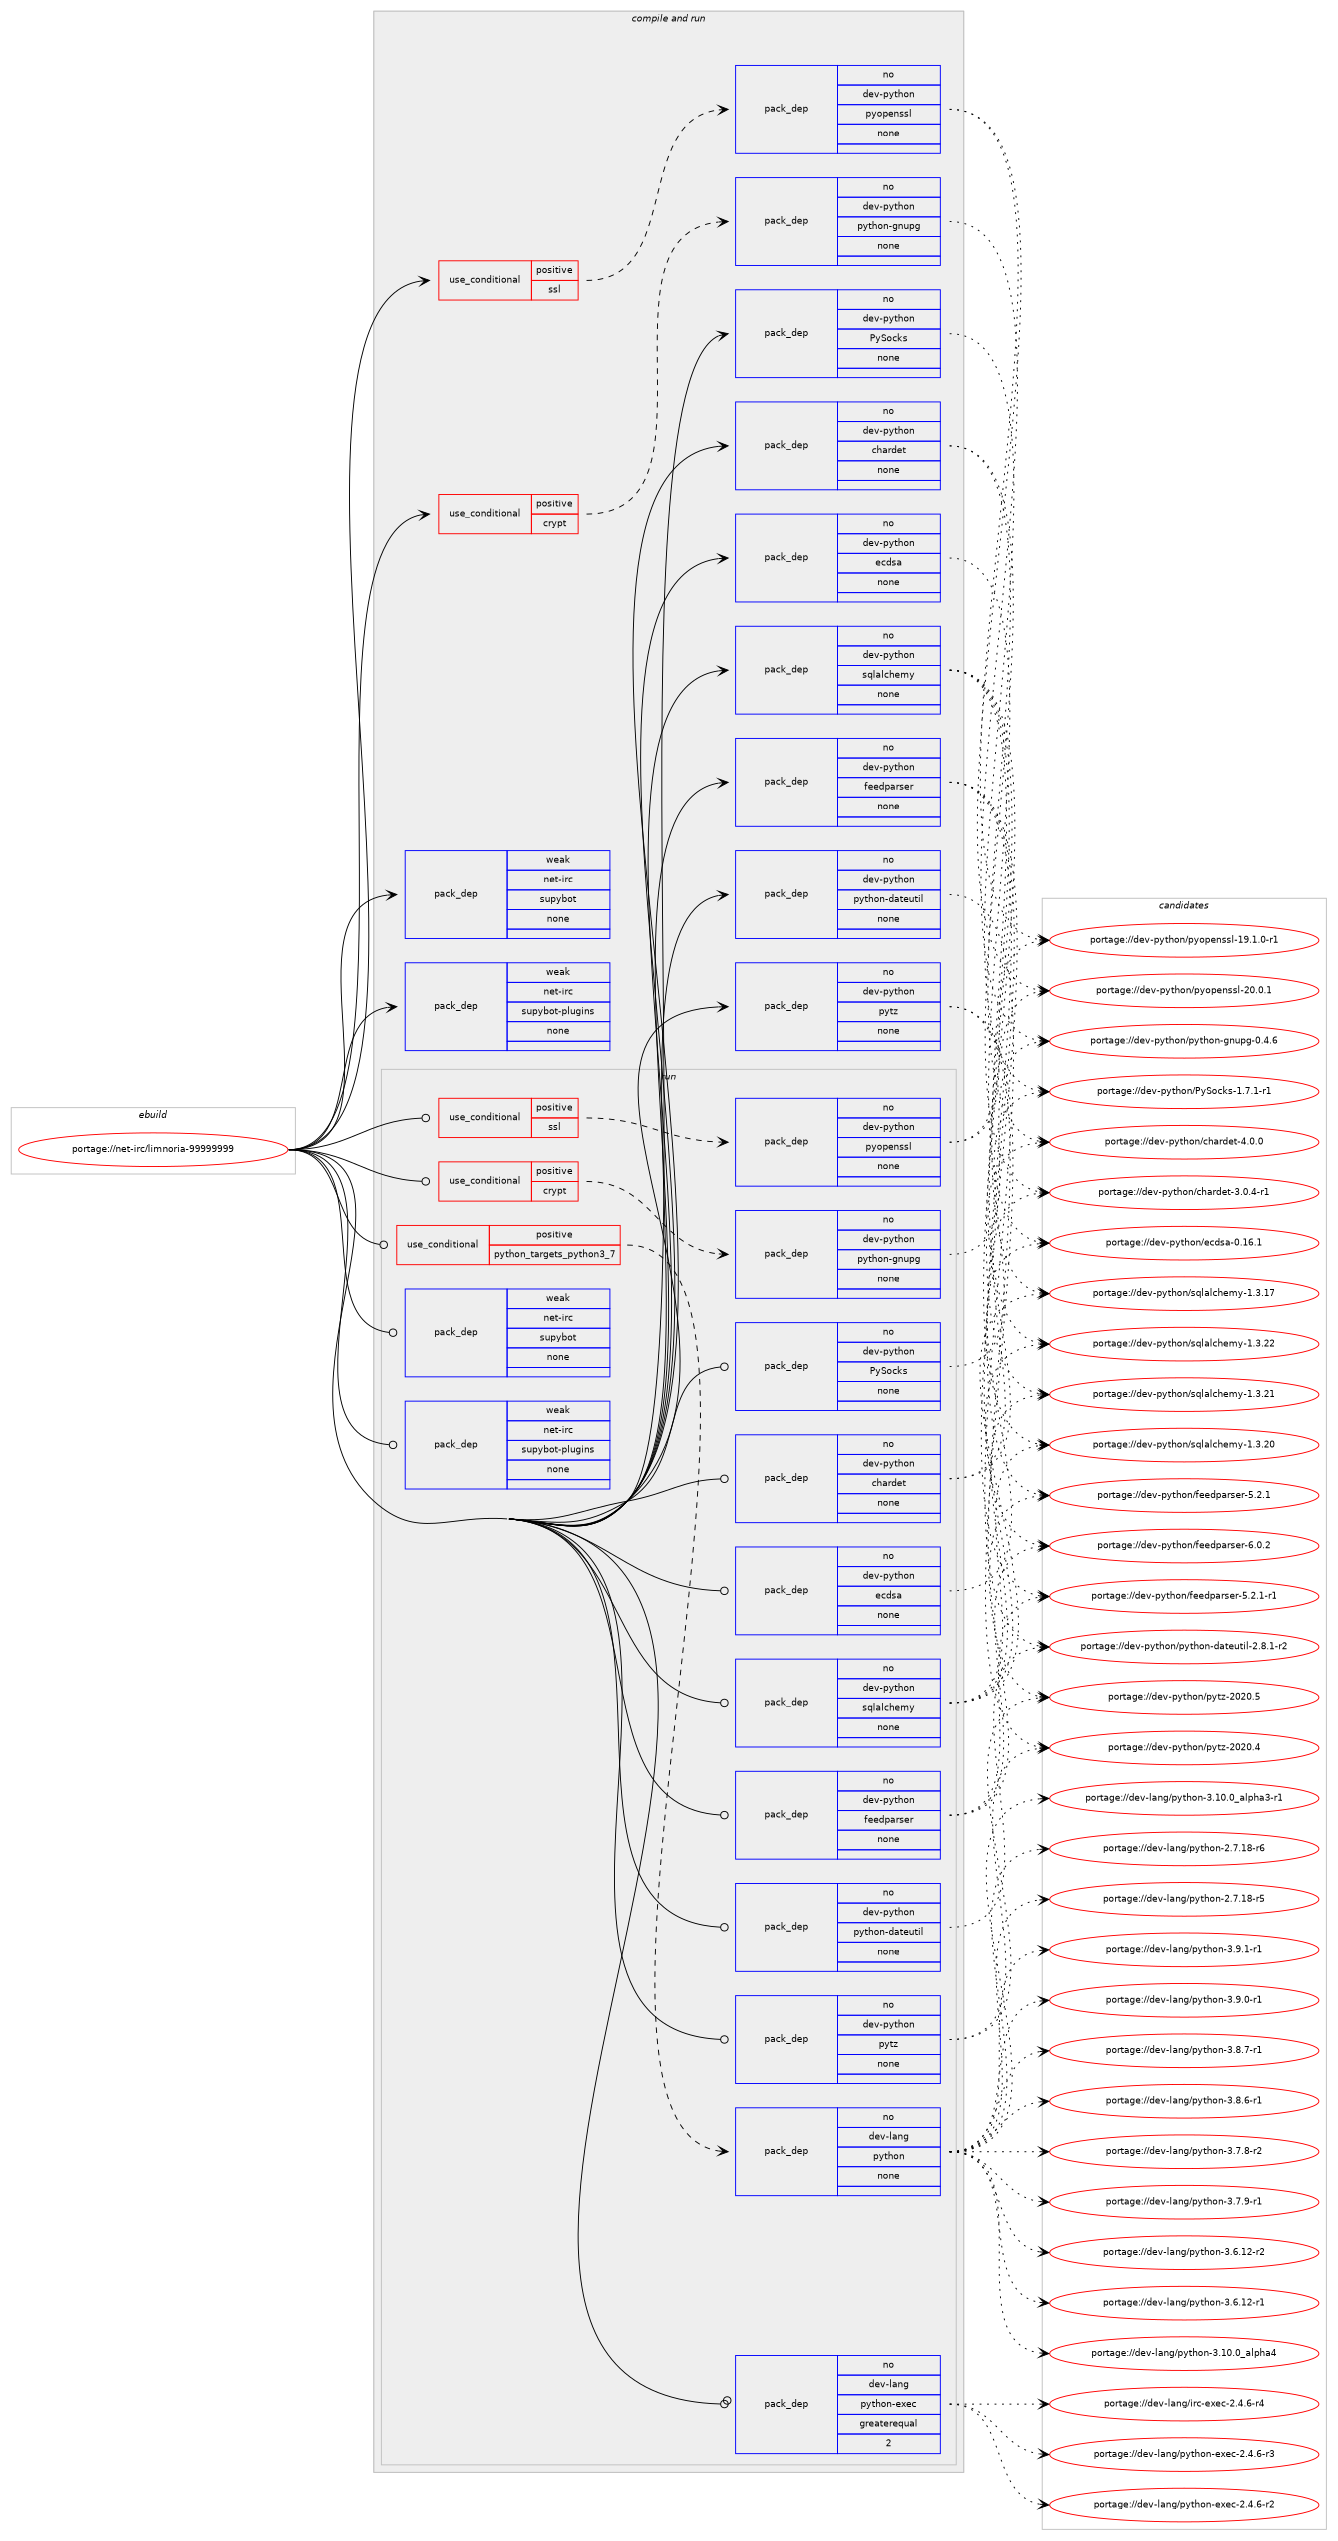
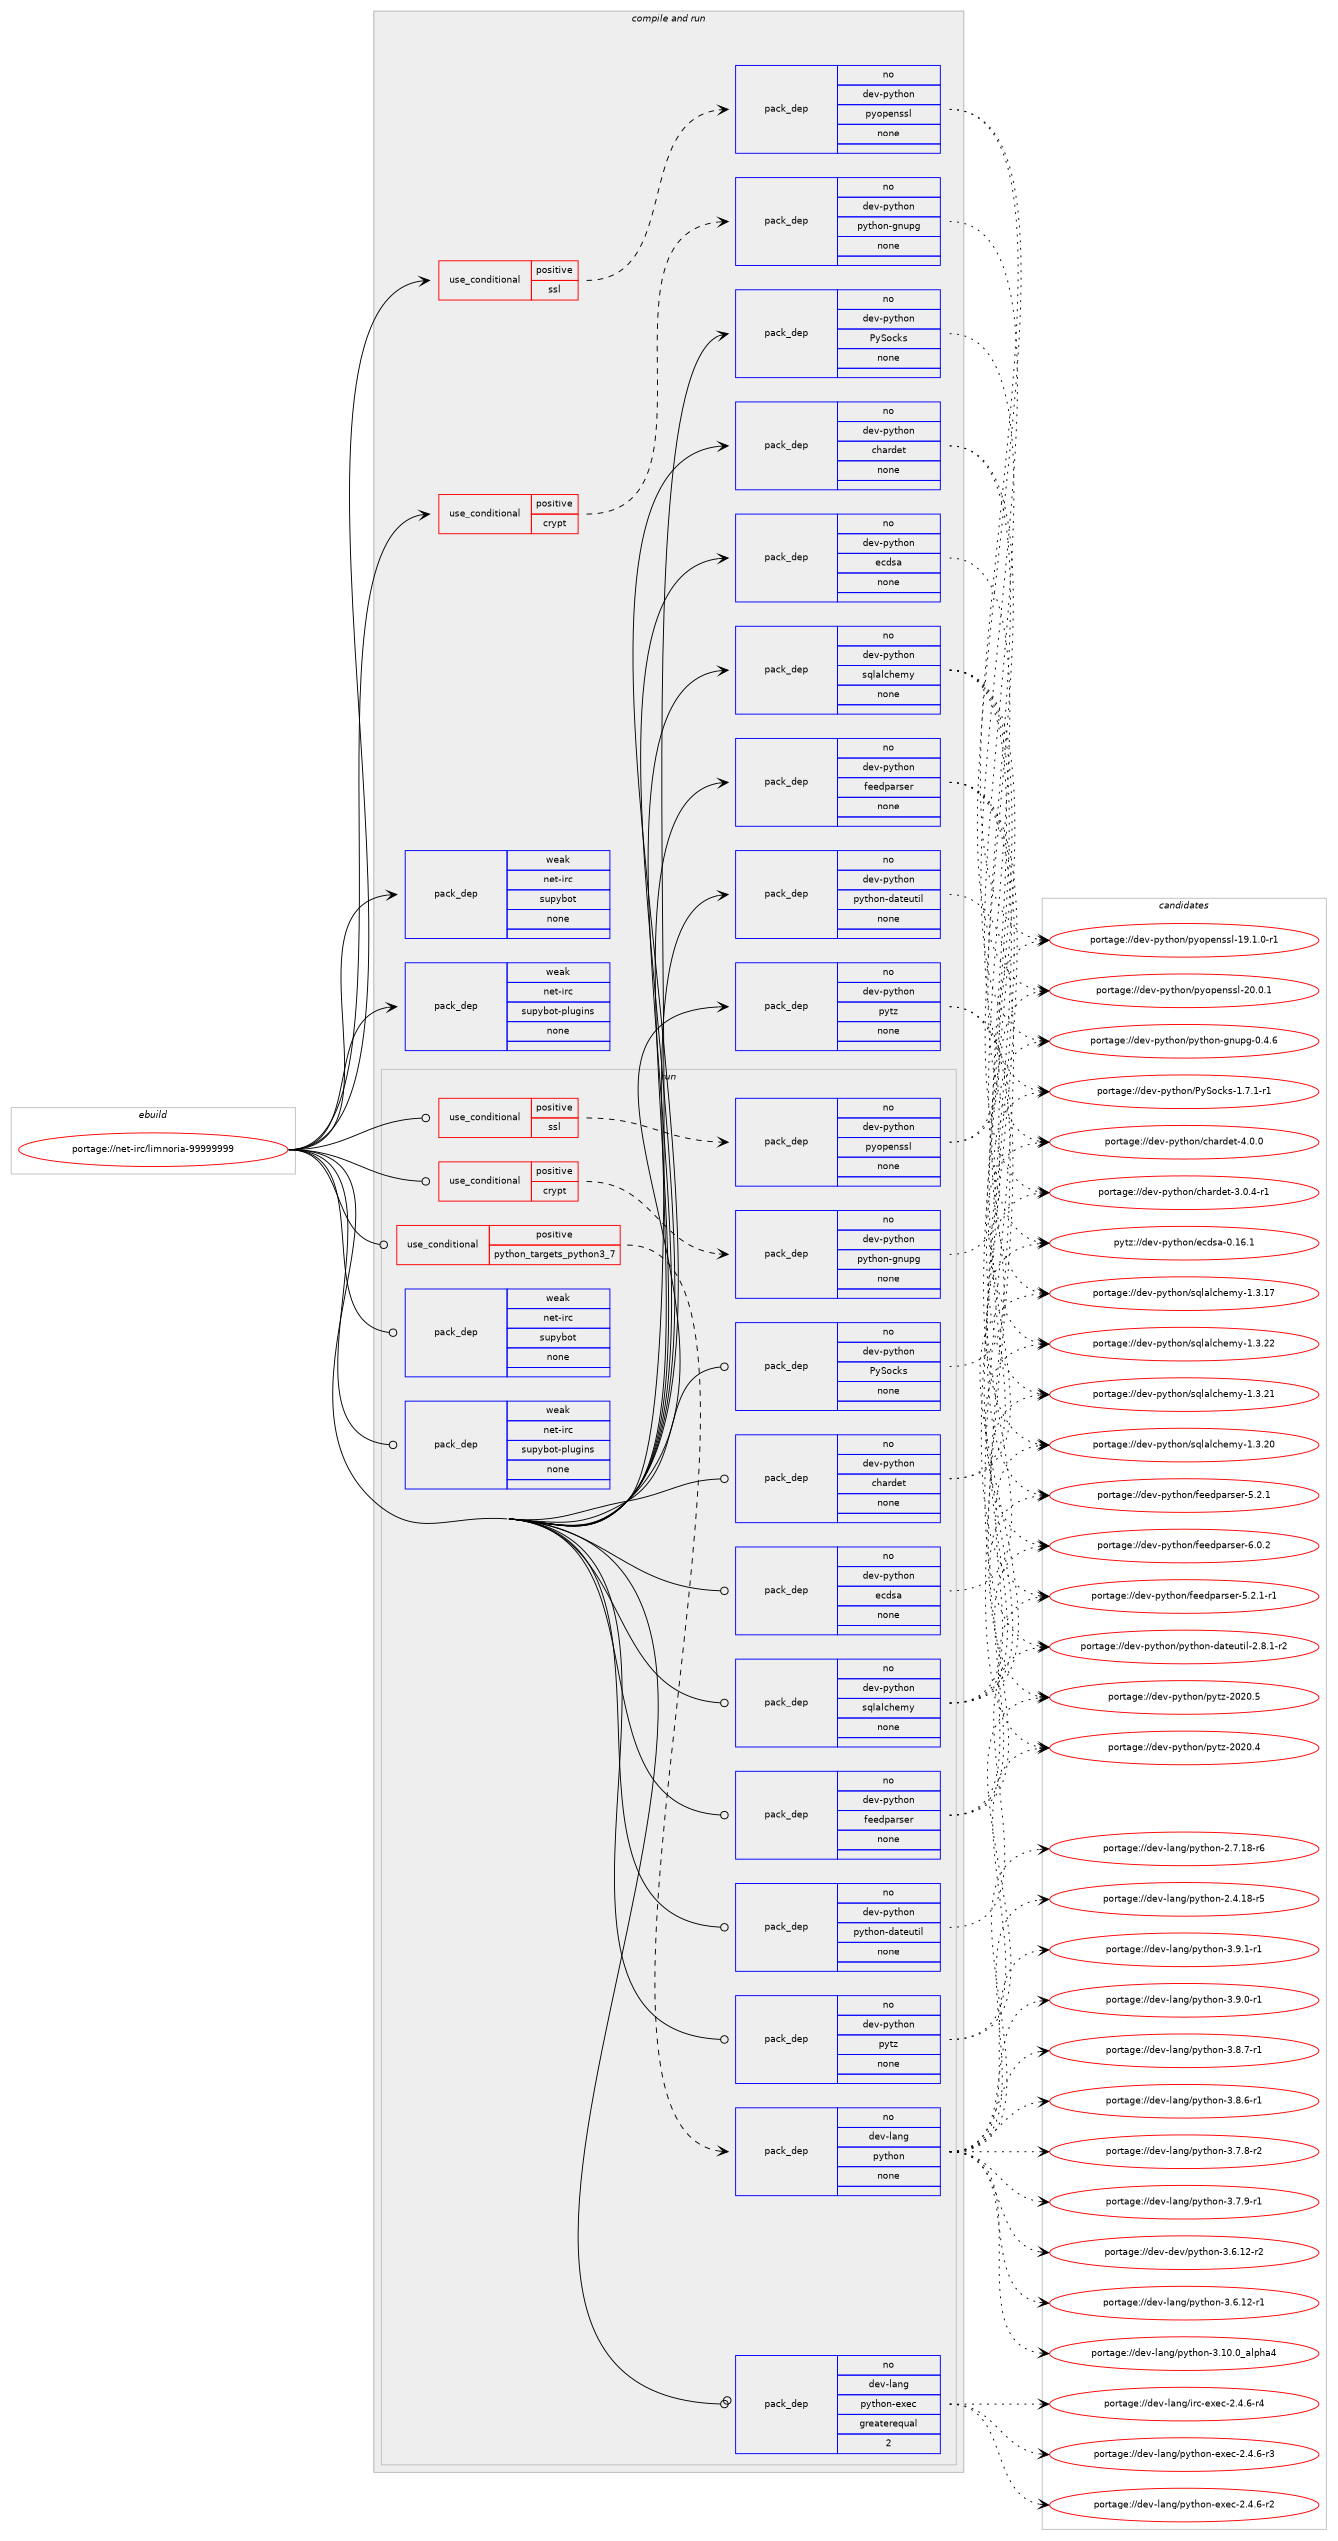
(1184, 1243) -> (1184, 1243)
(1184, 1798) -> none
(1184, 1899) -> (1184, 1899)
(1184, 2253) -> (1184, 2253)
